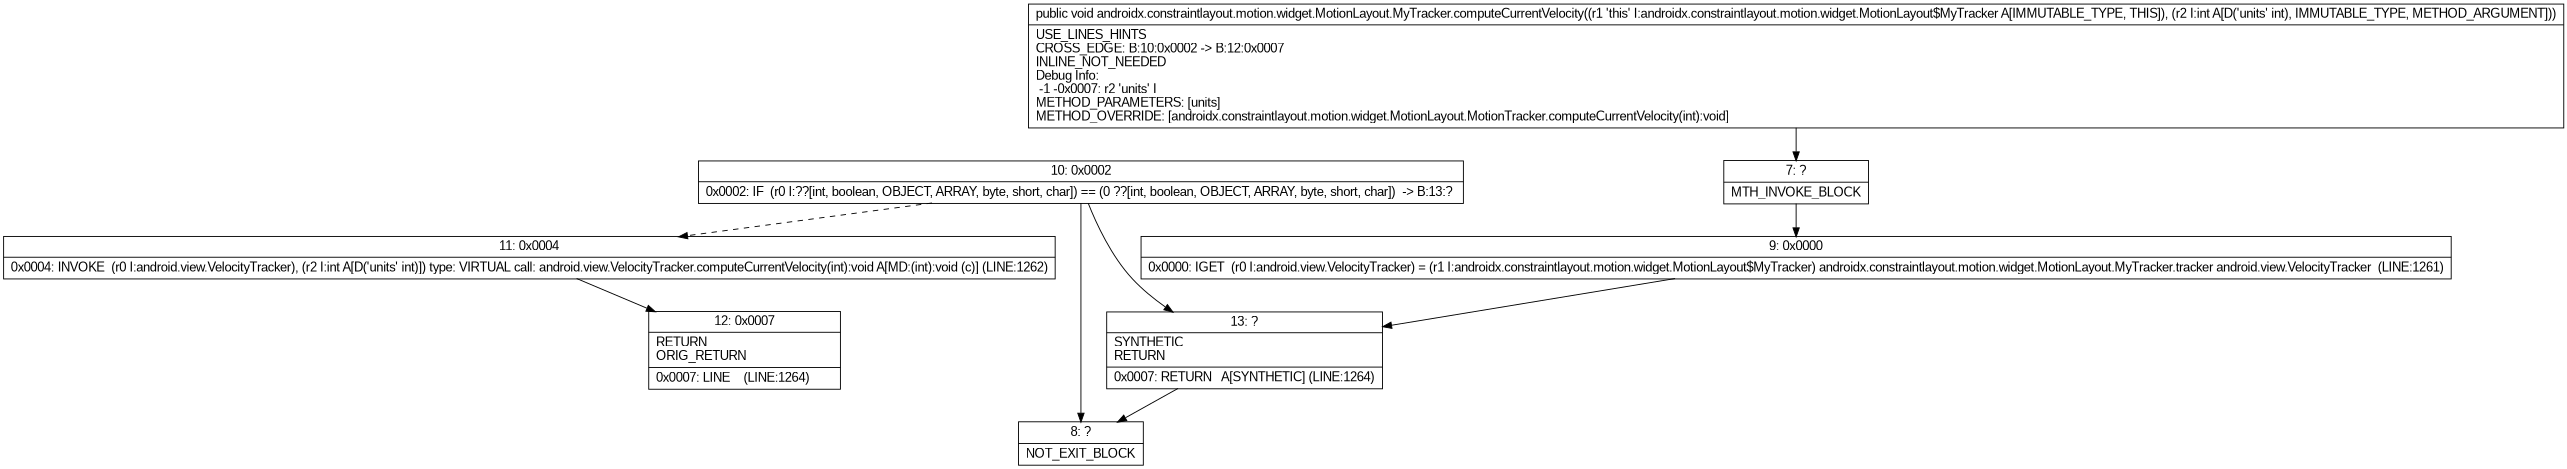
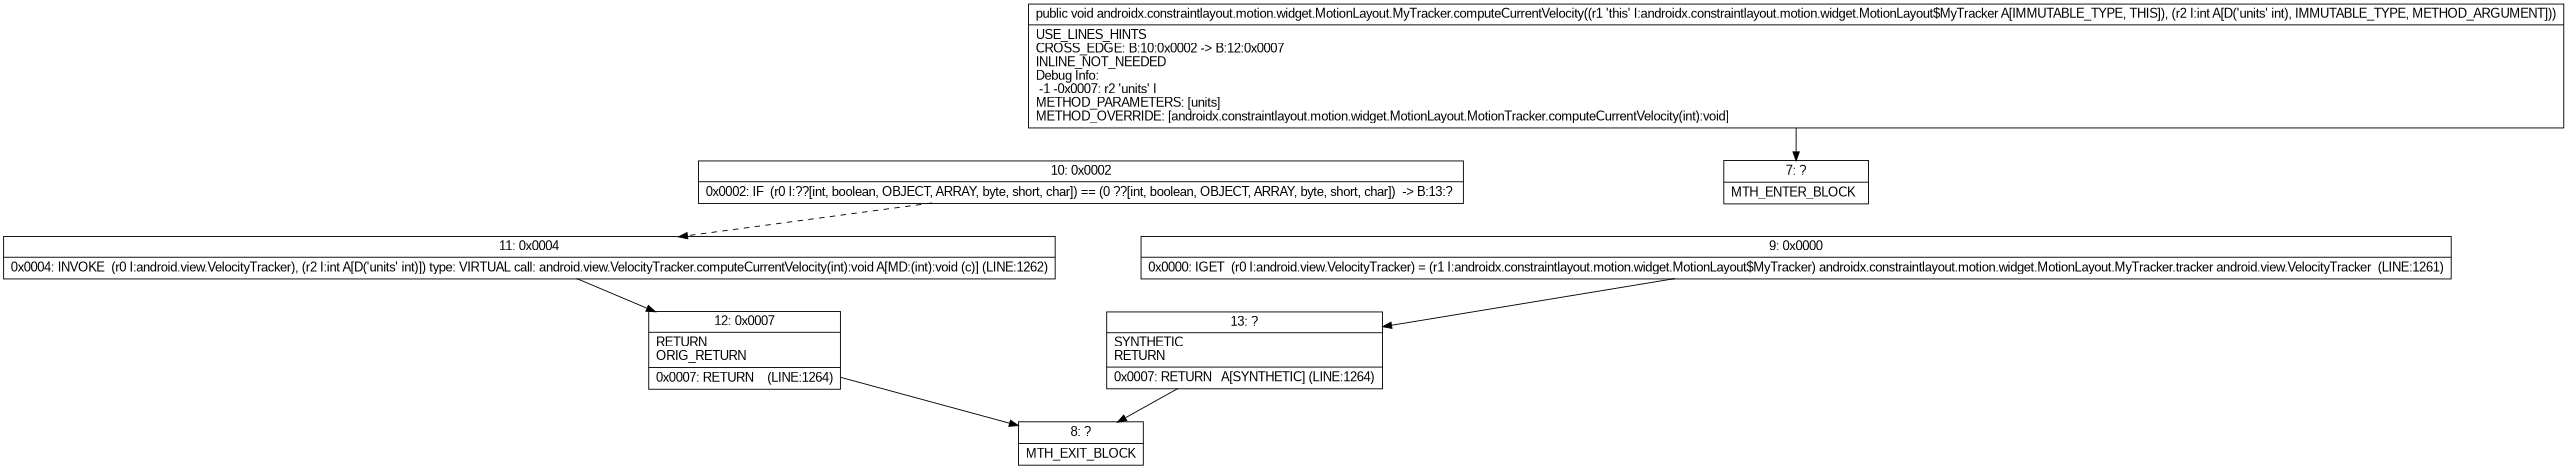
(1796, 193) -> (1793, 193)
(1796, 216) -> none
(1118, 261) -> none
(1081, 308) -> (925, 400)
(733, 378) -> (745, 378)
(1080, 454) -> (1081, 454)
